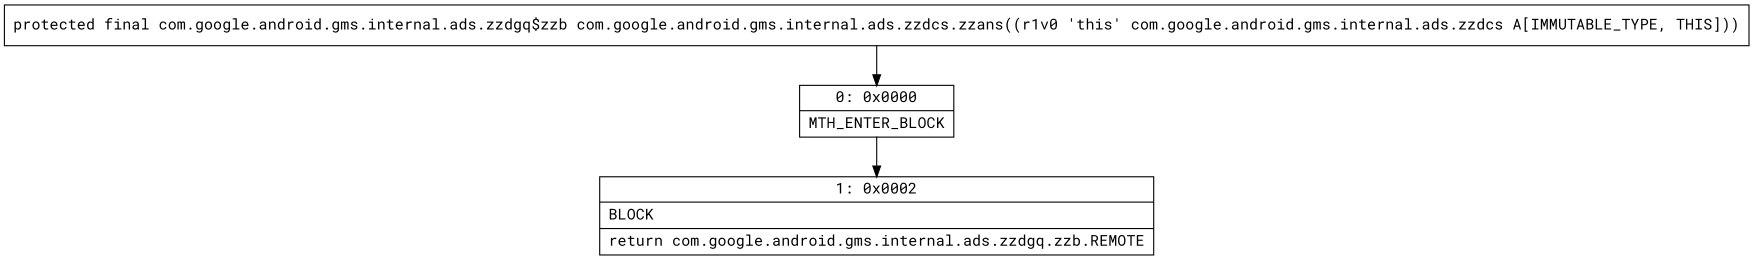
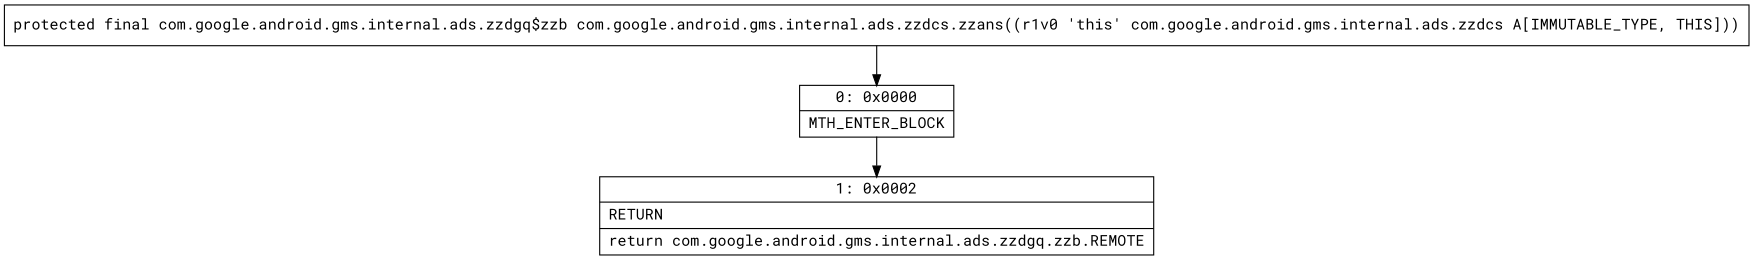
(632, 215) -> (636, 215)
